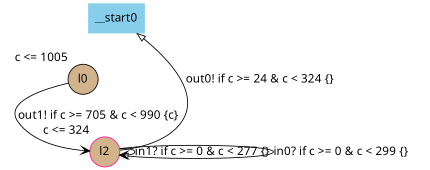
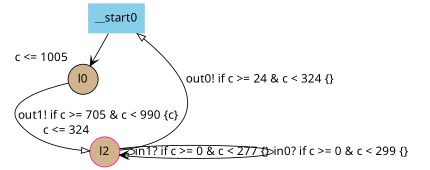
none -> (101, 46)
(18, 121) -> (18, 121)
